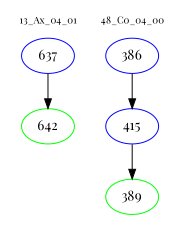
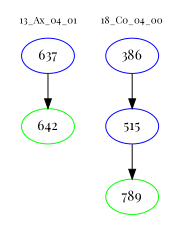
(133, 21) -> (132, 21)
(132, 126) -> (132, 126)
(132, 197) -> (132, 197)
